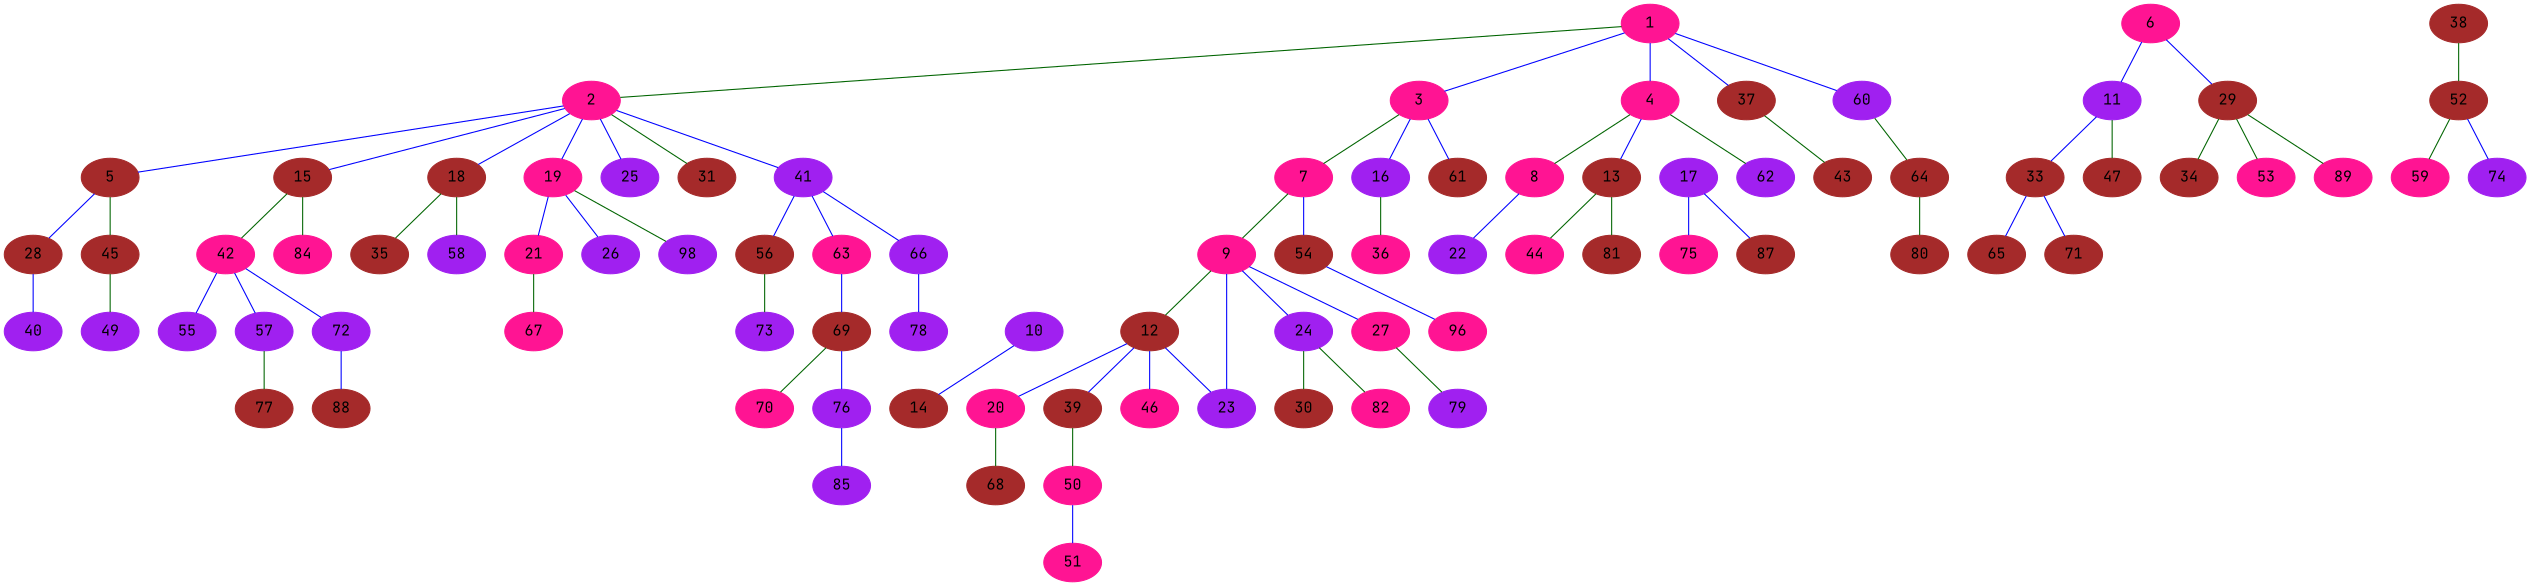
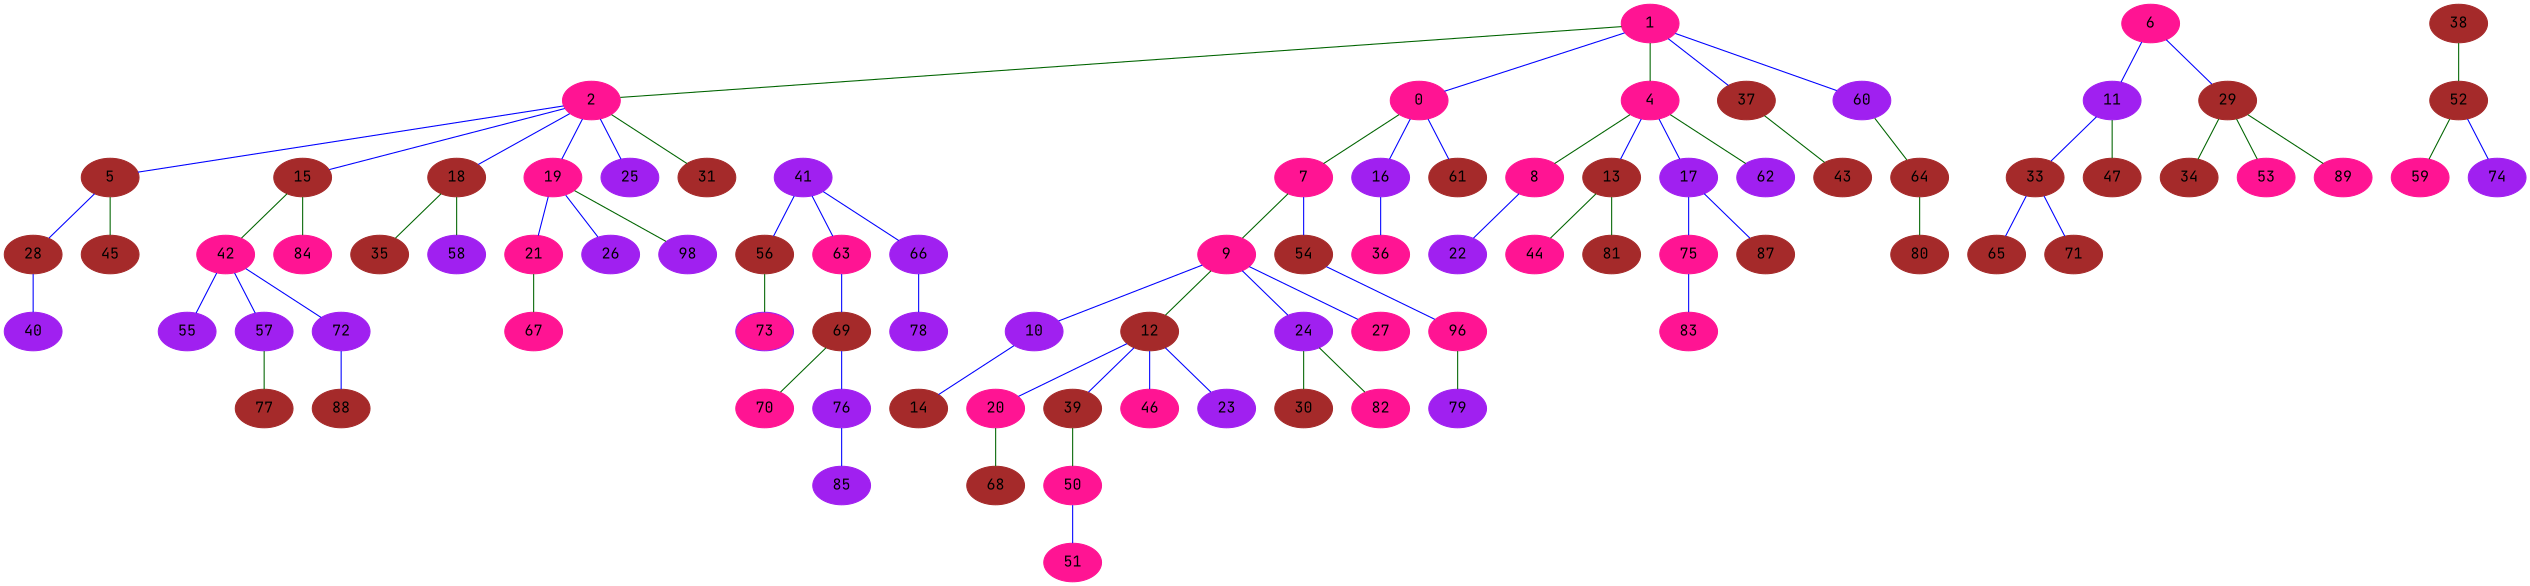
(1650, 62) -> (1650, 62)
(1419, 101) -> (1419, 101)
(697, 139) -> none
none -> (1669, 139)
(1381, 216) -> (1381, 216)
(1227, 331) -> (1130, 293)
(110, 332) -> none
(765, 332) -> (765, 332)
none -> (1689, 332)
(1419, 370) -> (1458, 370)
